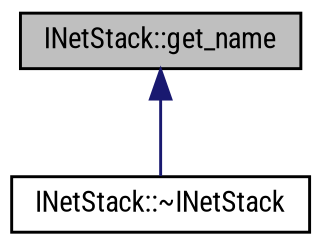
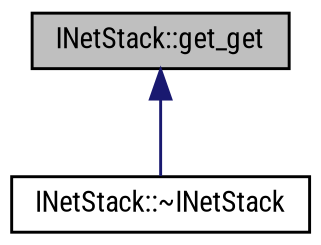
(161, 41) -> (161, 41)
